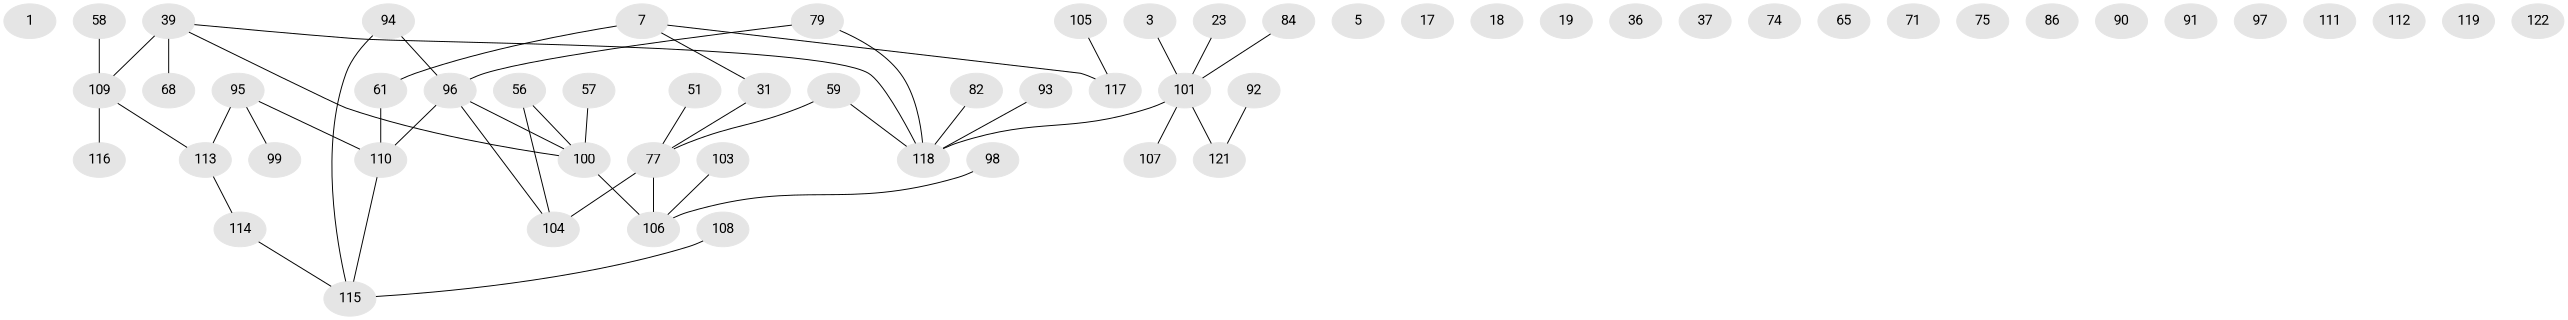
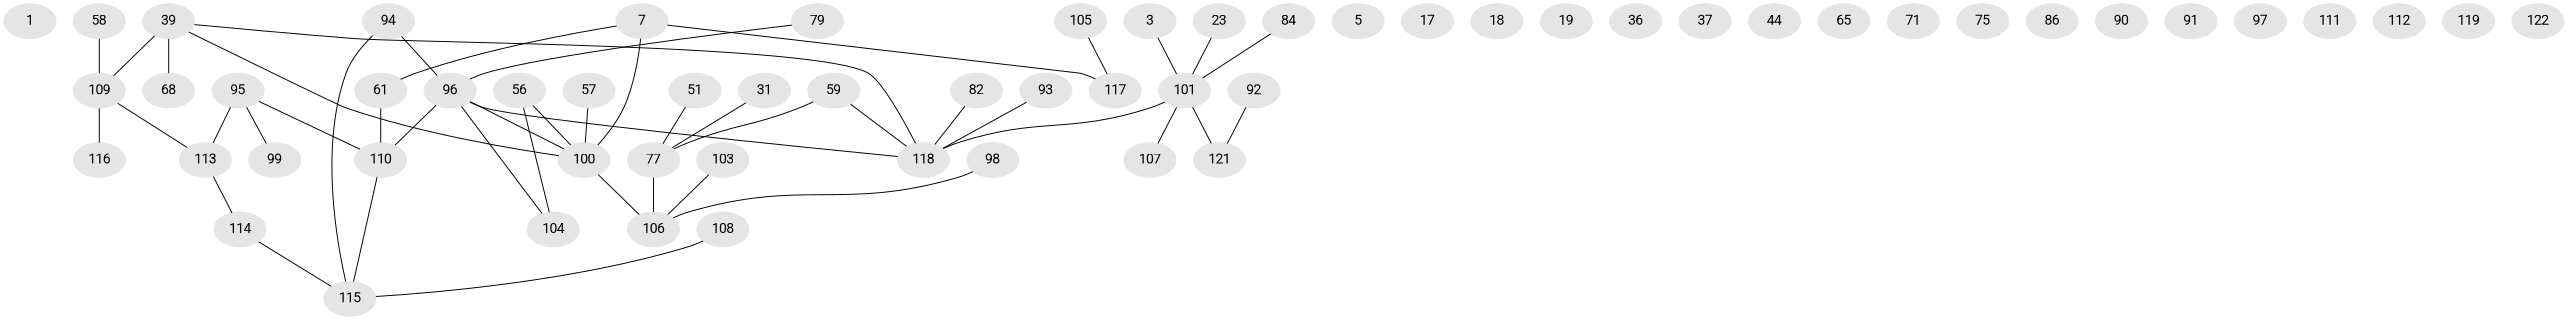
(1775, 21) -> (1775, 21)
(705, 57) -> (628, 96)
(900, 73) -> (662, 132)
(603, 195) -> none
